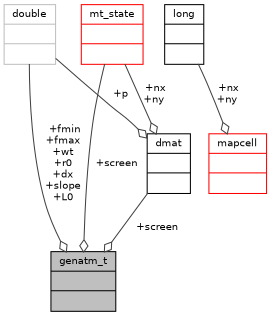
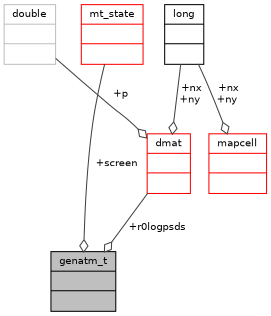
(138, 93) -> (177, 93)
(35, 154) -> none
(169, 164) -> (169, 164)
(156, 227) -> (156, 227)
